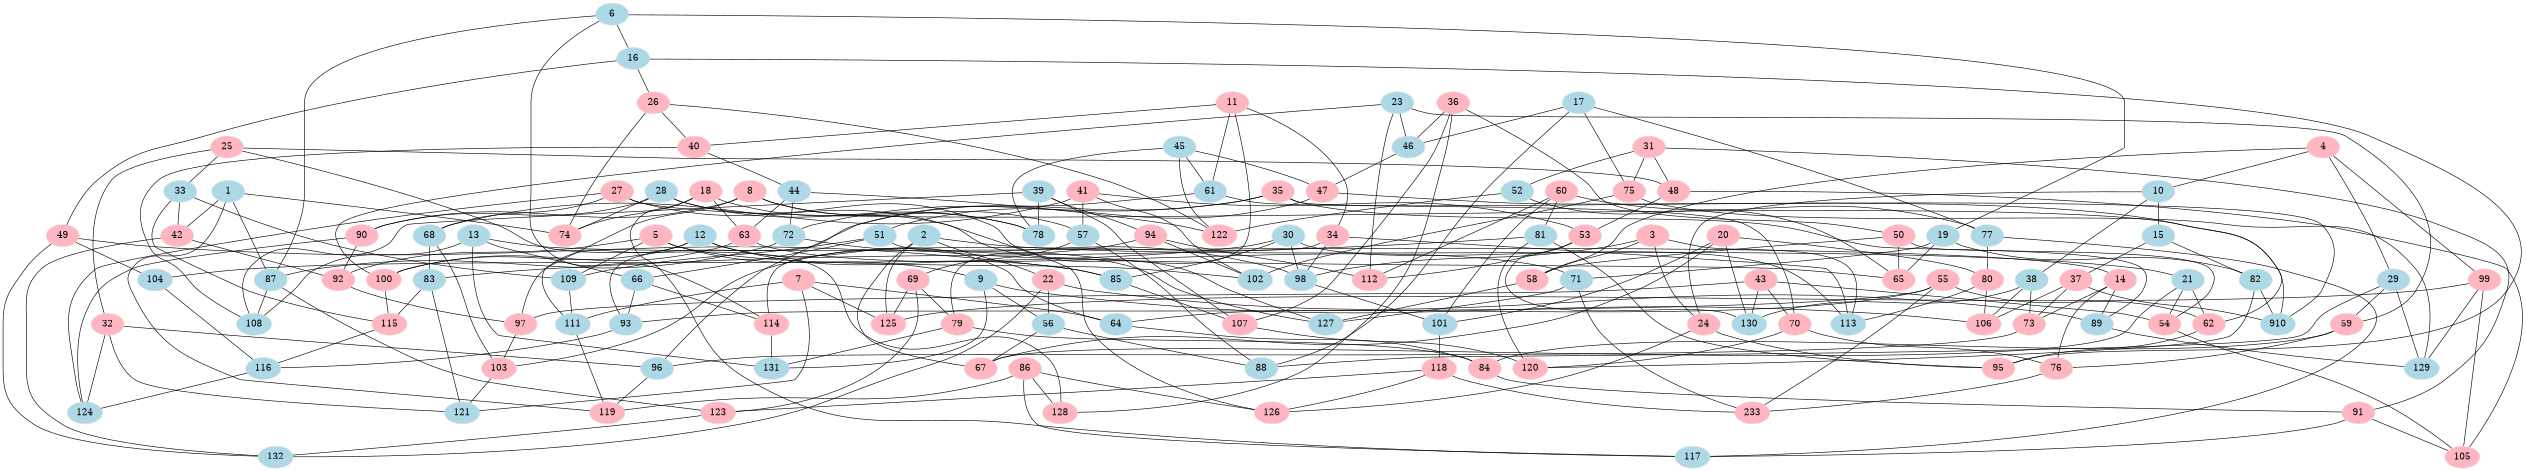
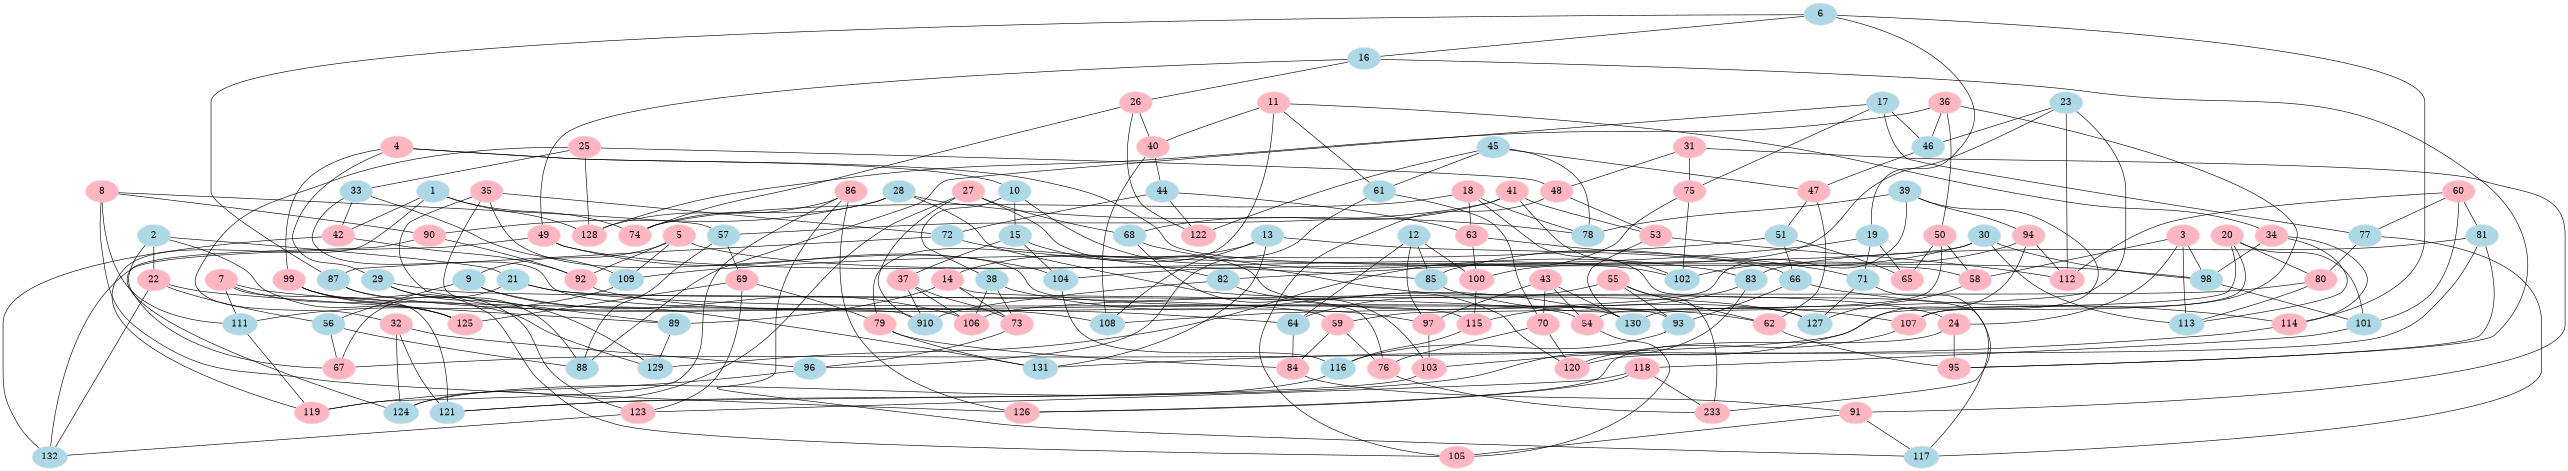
(1517, 191) -> none
(249, 234) -> (512, 212)
none -> (1043, 263)
